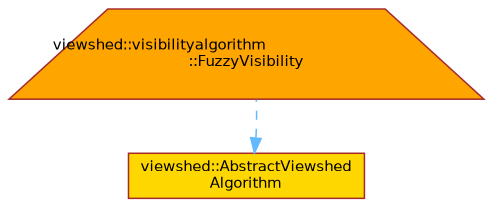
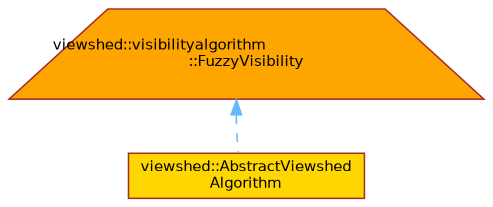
(257, 119) -> (237, 134)
